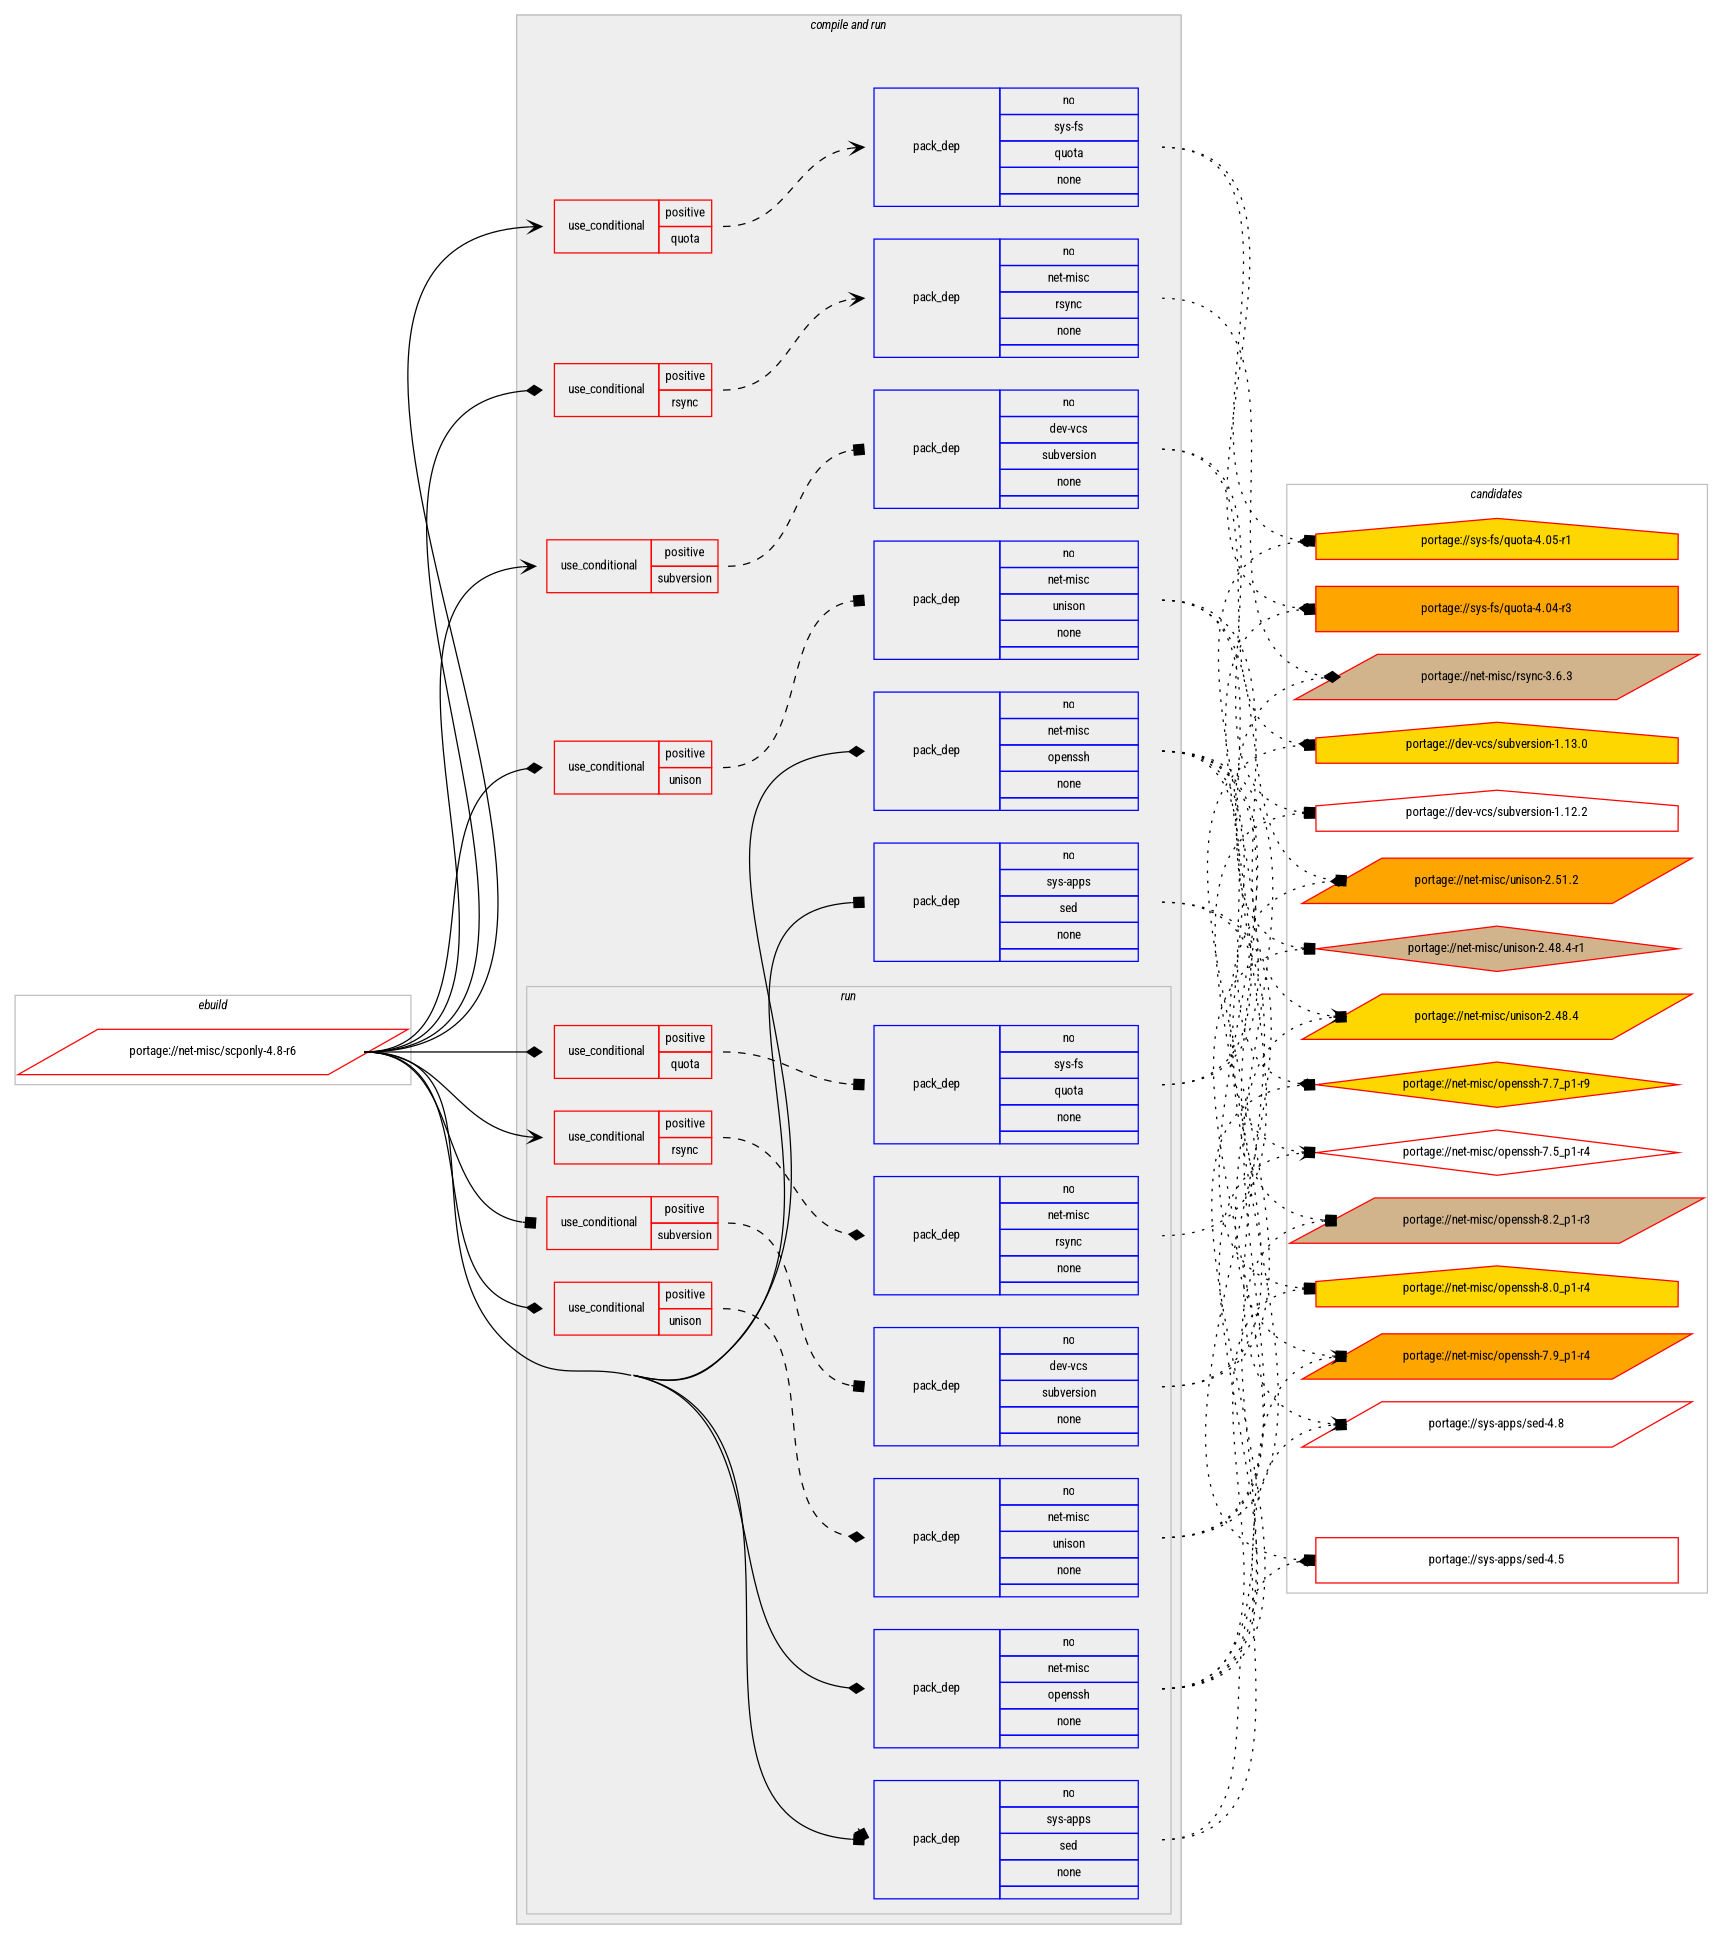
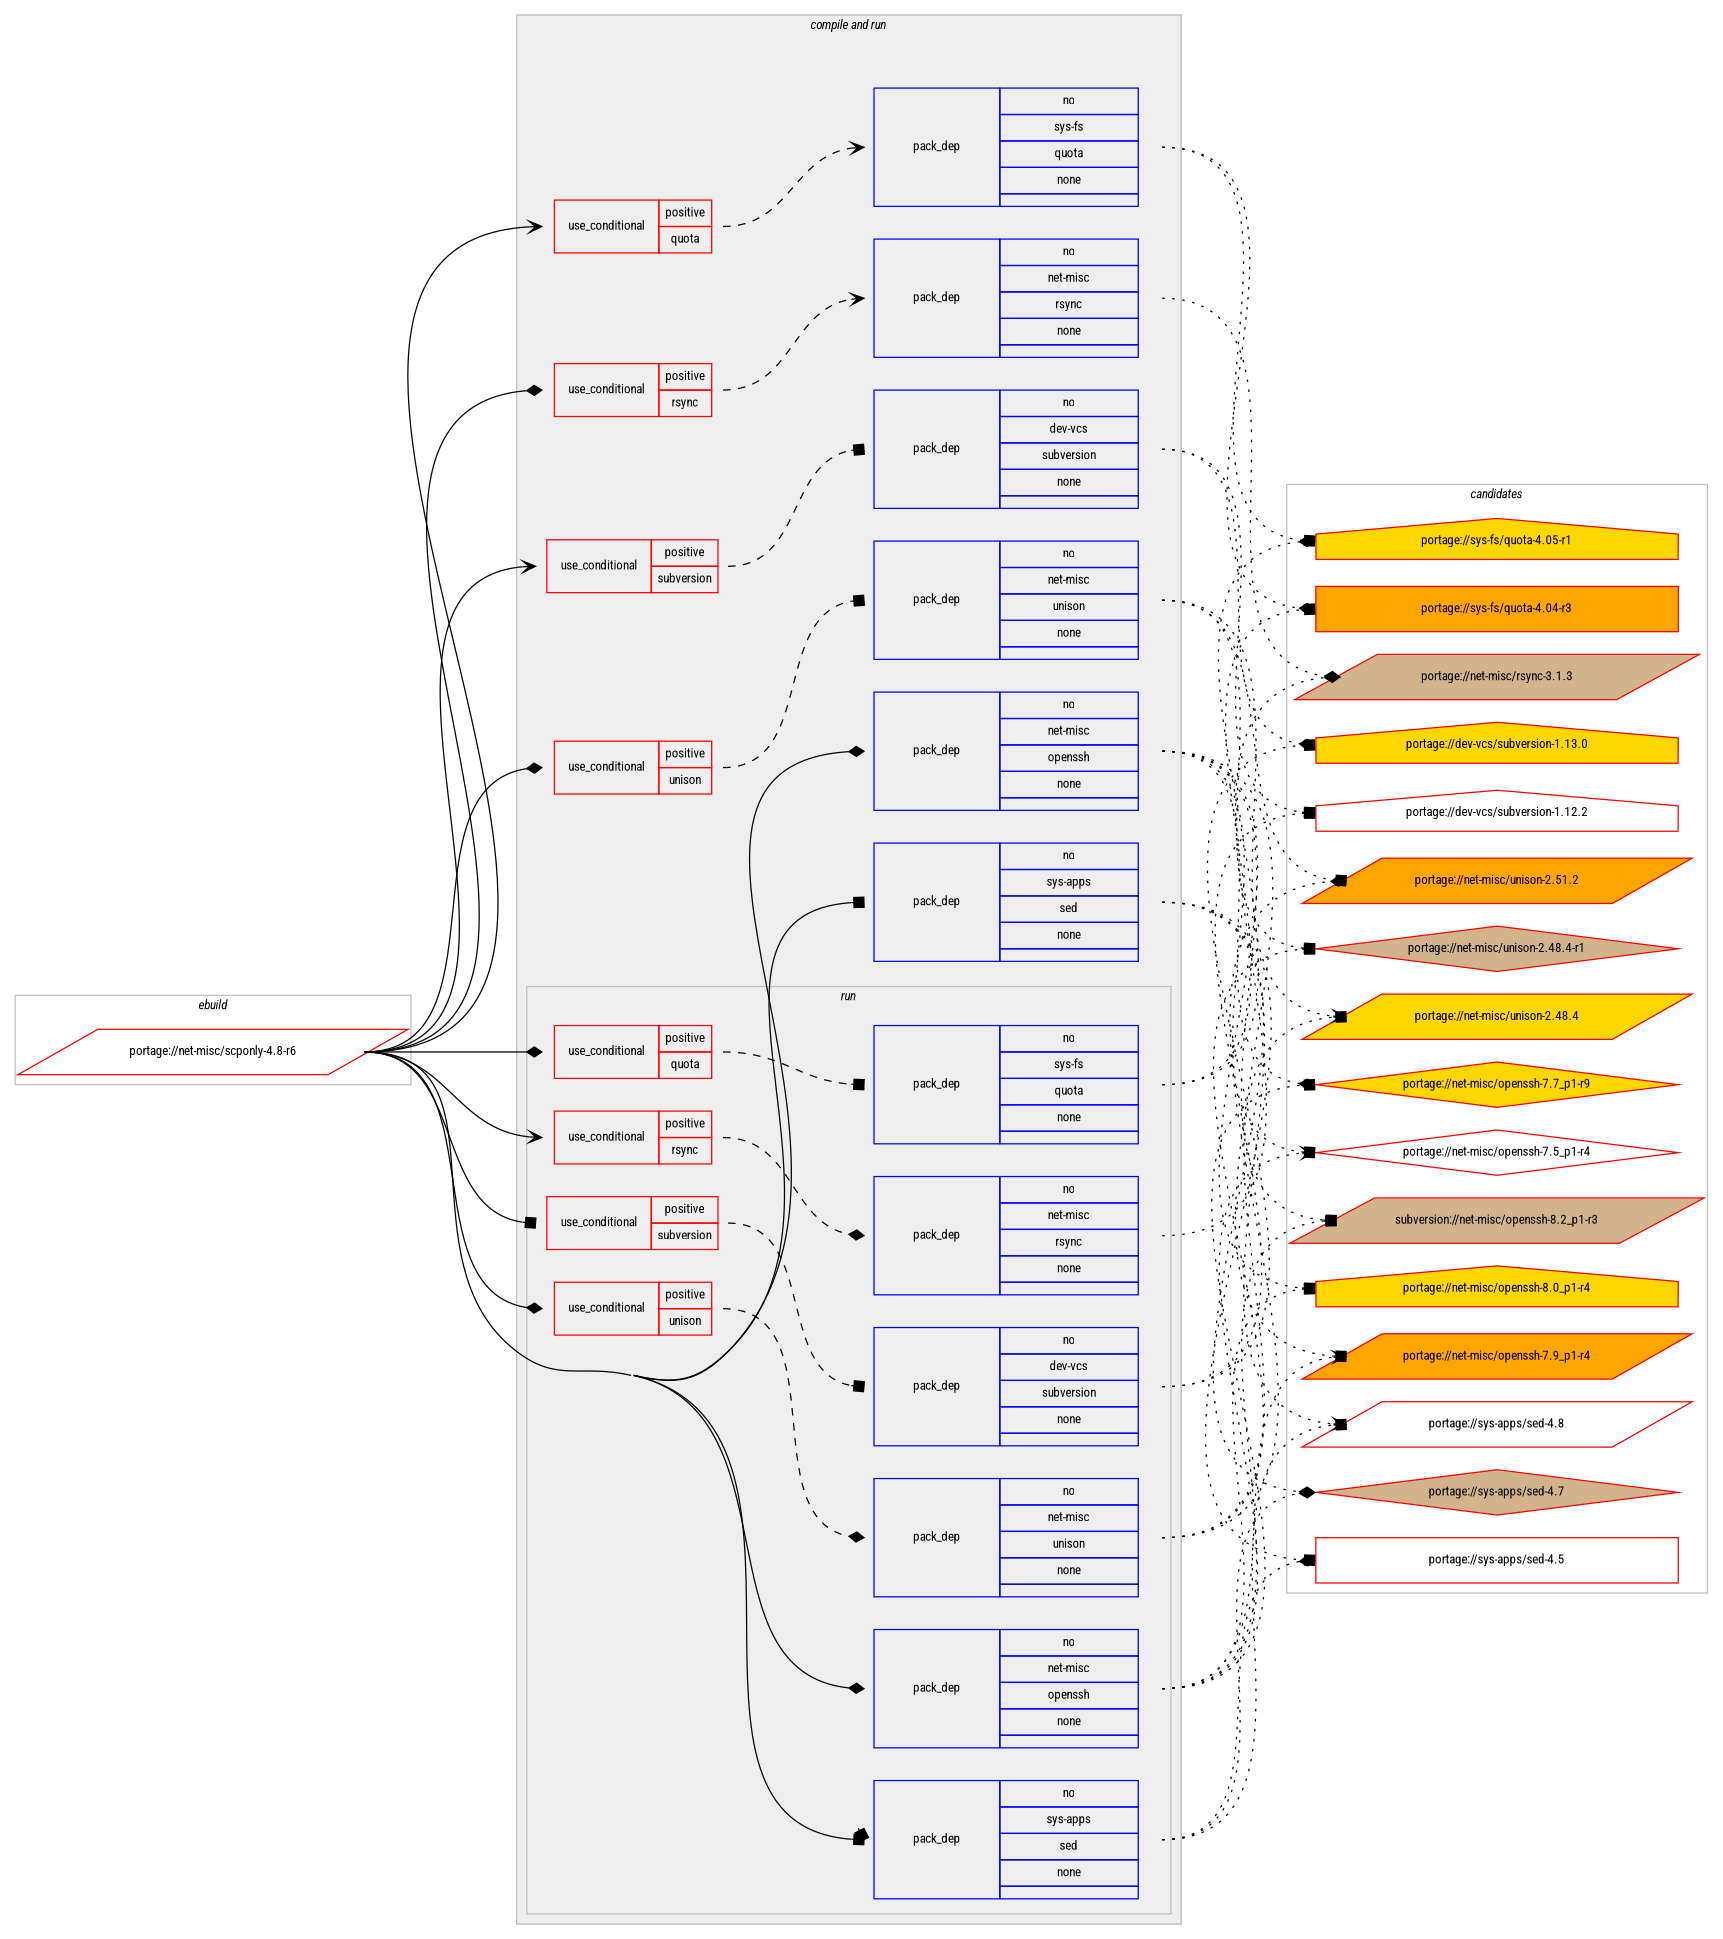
(1497, 677) -> (1497, 677)
(1497, 1221) -> (1497, 1221)
none -> (1497, 1492)
